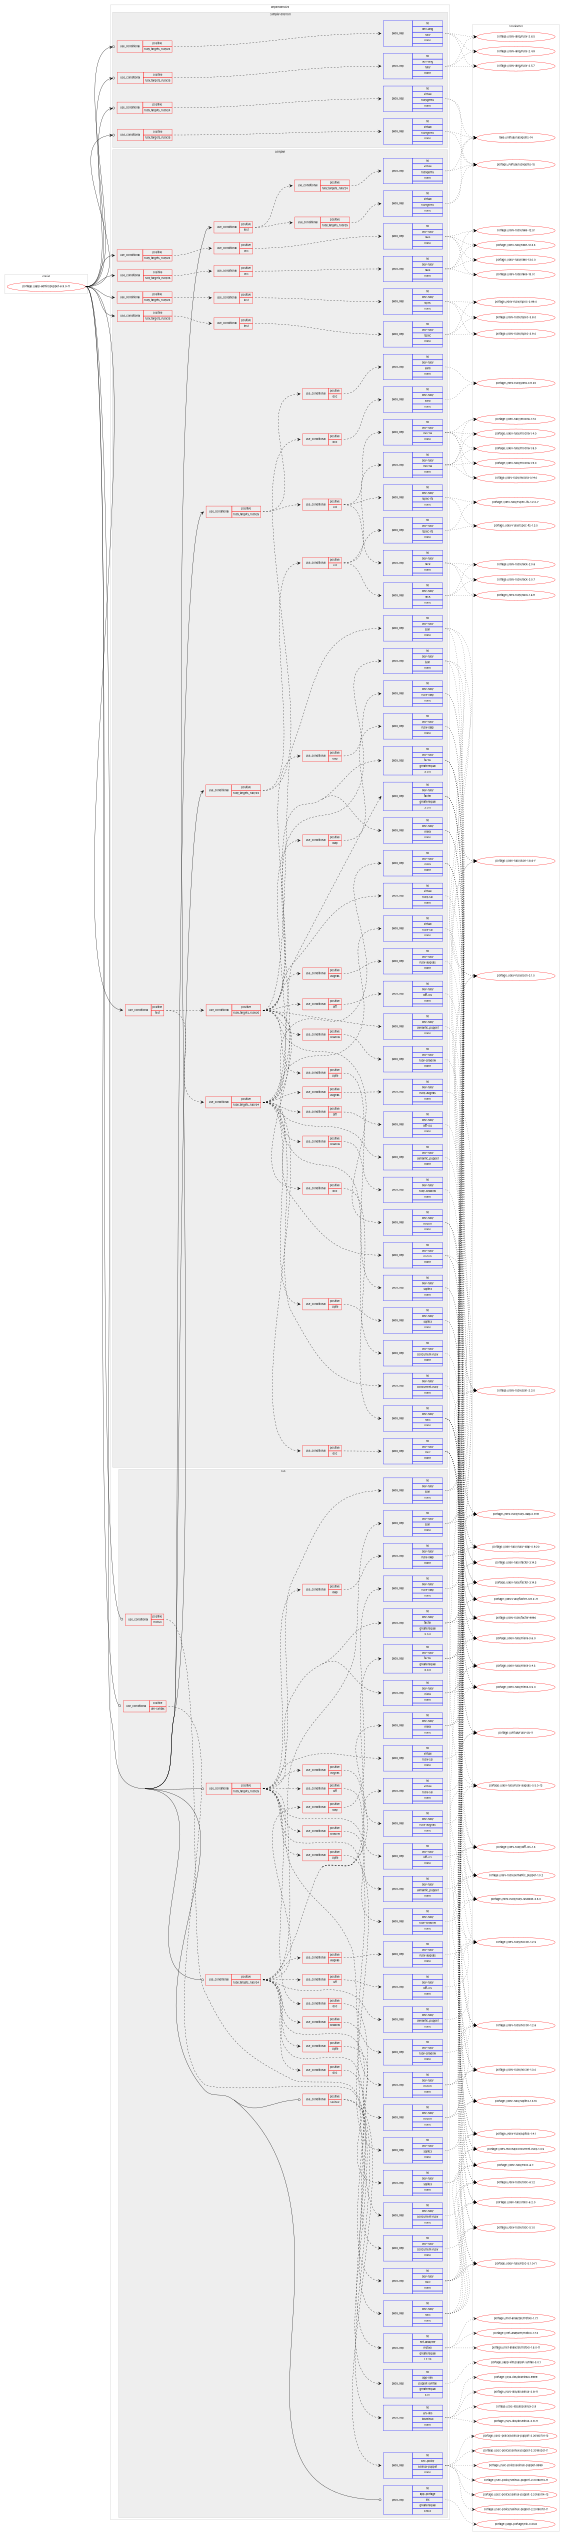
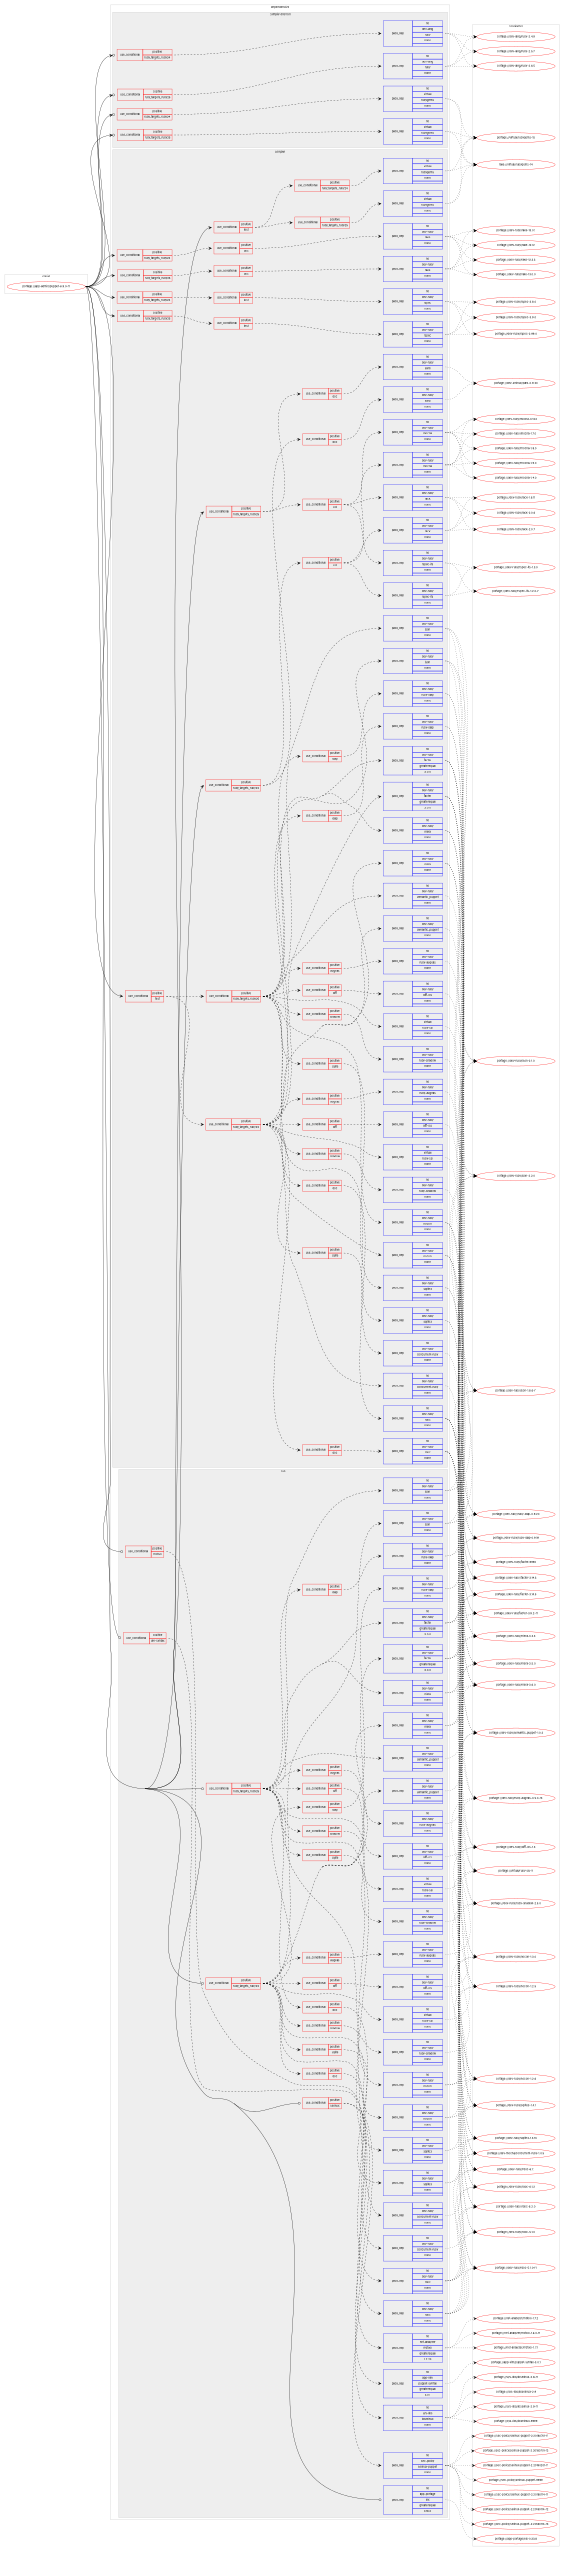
(516, 383) -> (516, 383)
none -> (516, 2510)
